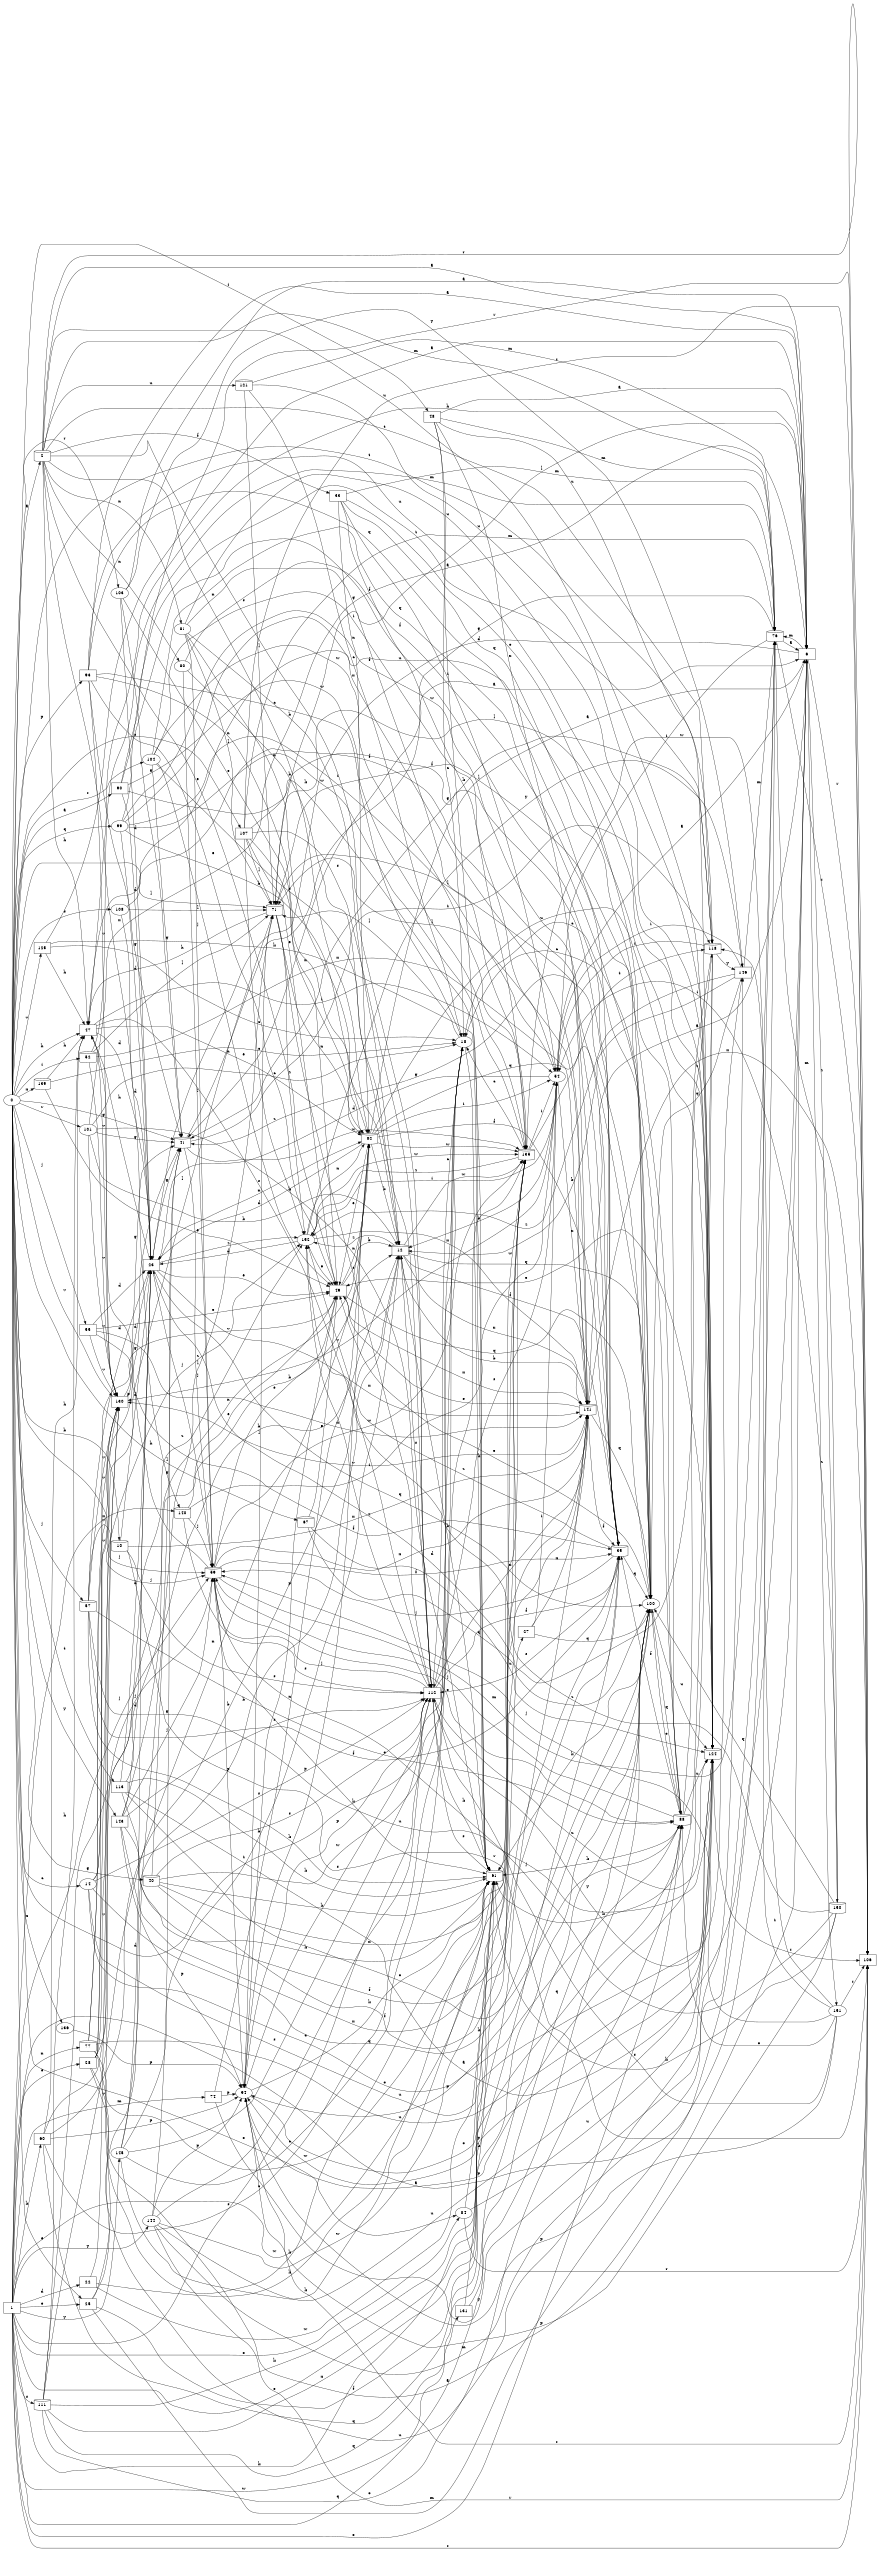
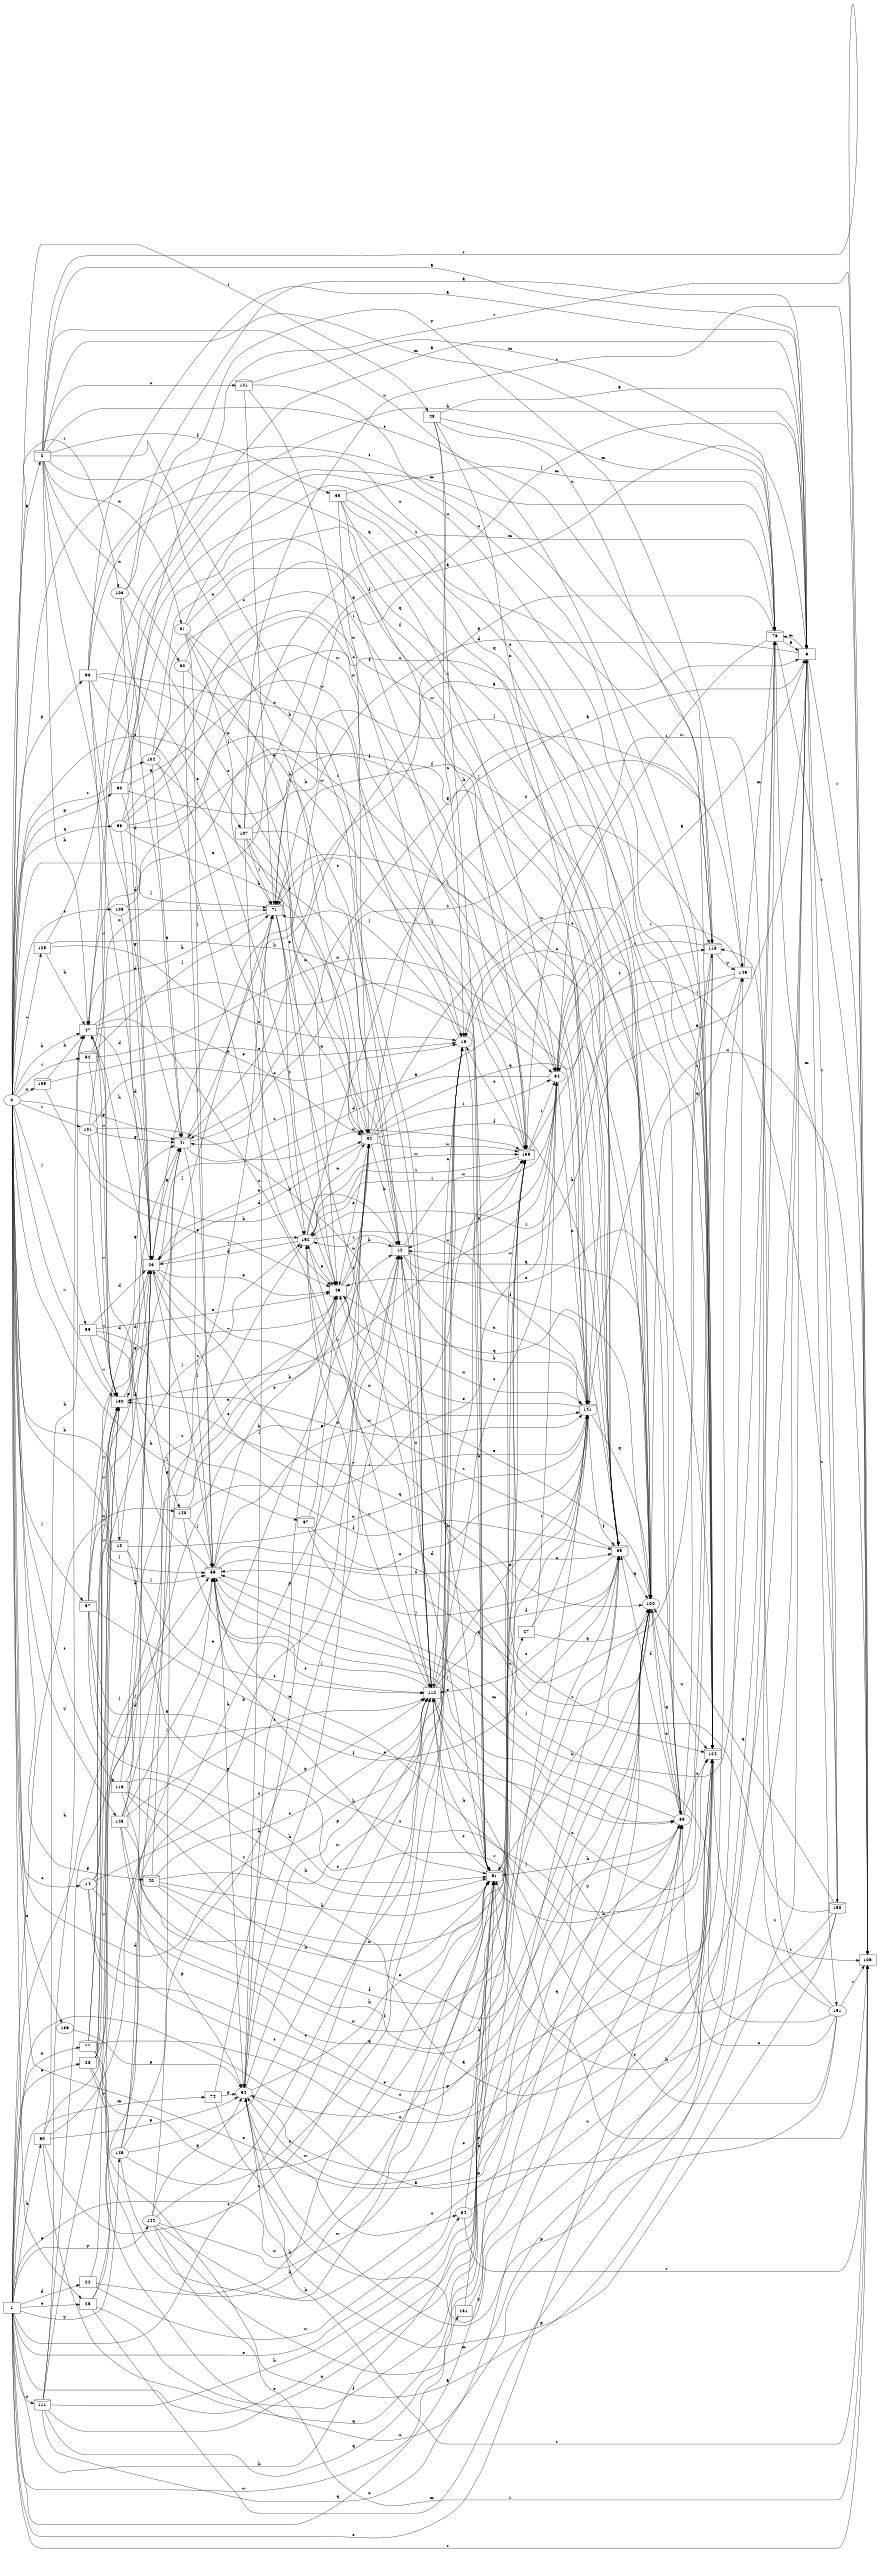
(65, 810) -> (65, 810)
(682, 1820) -> (682, 1820)
